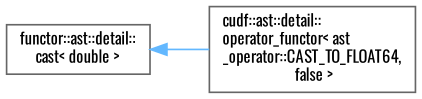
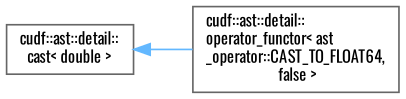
(78, 49) -> (70, 49)
